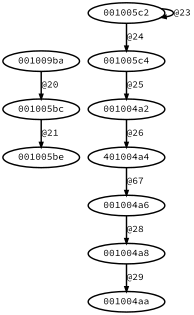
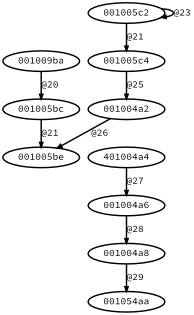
(135, 37) -> (135, 37)
(126, 131) -> (86, 132)
(135, 181) -> (135, 181)
(126, 302) -> (126, 302)
